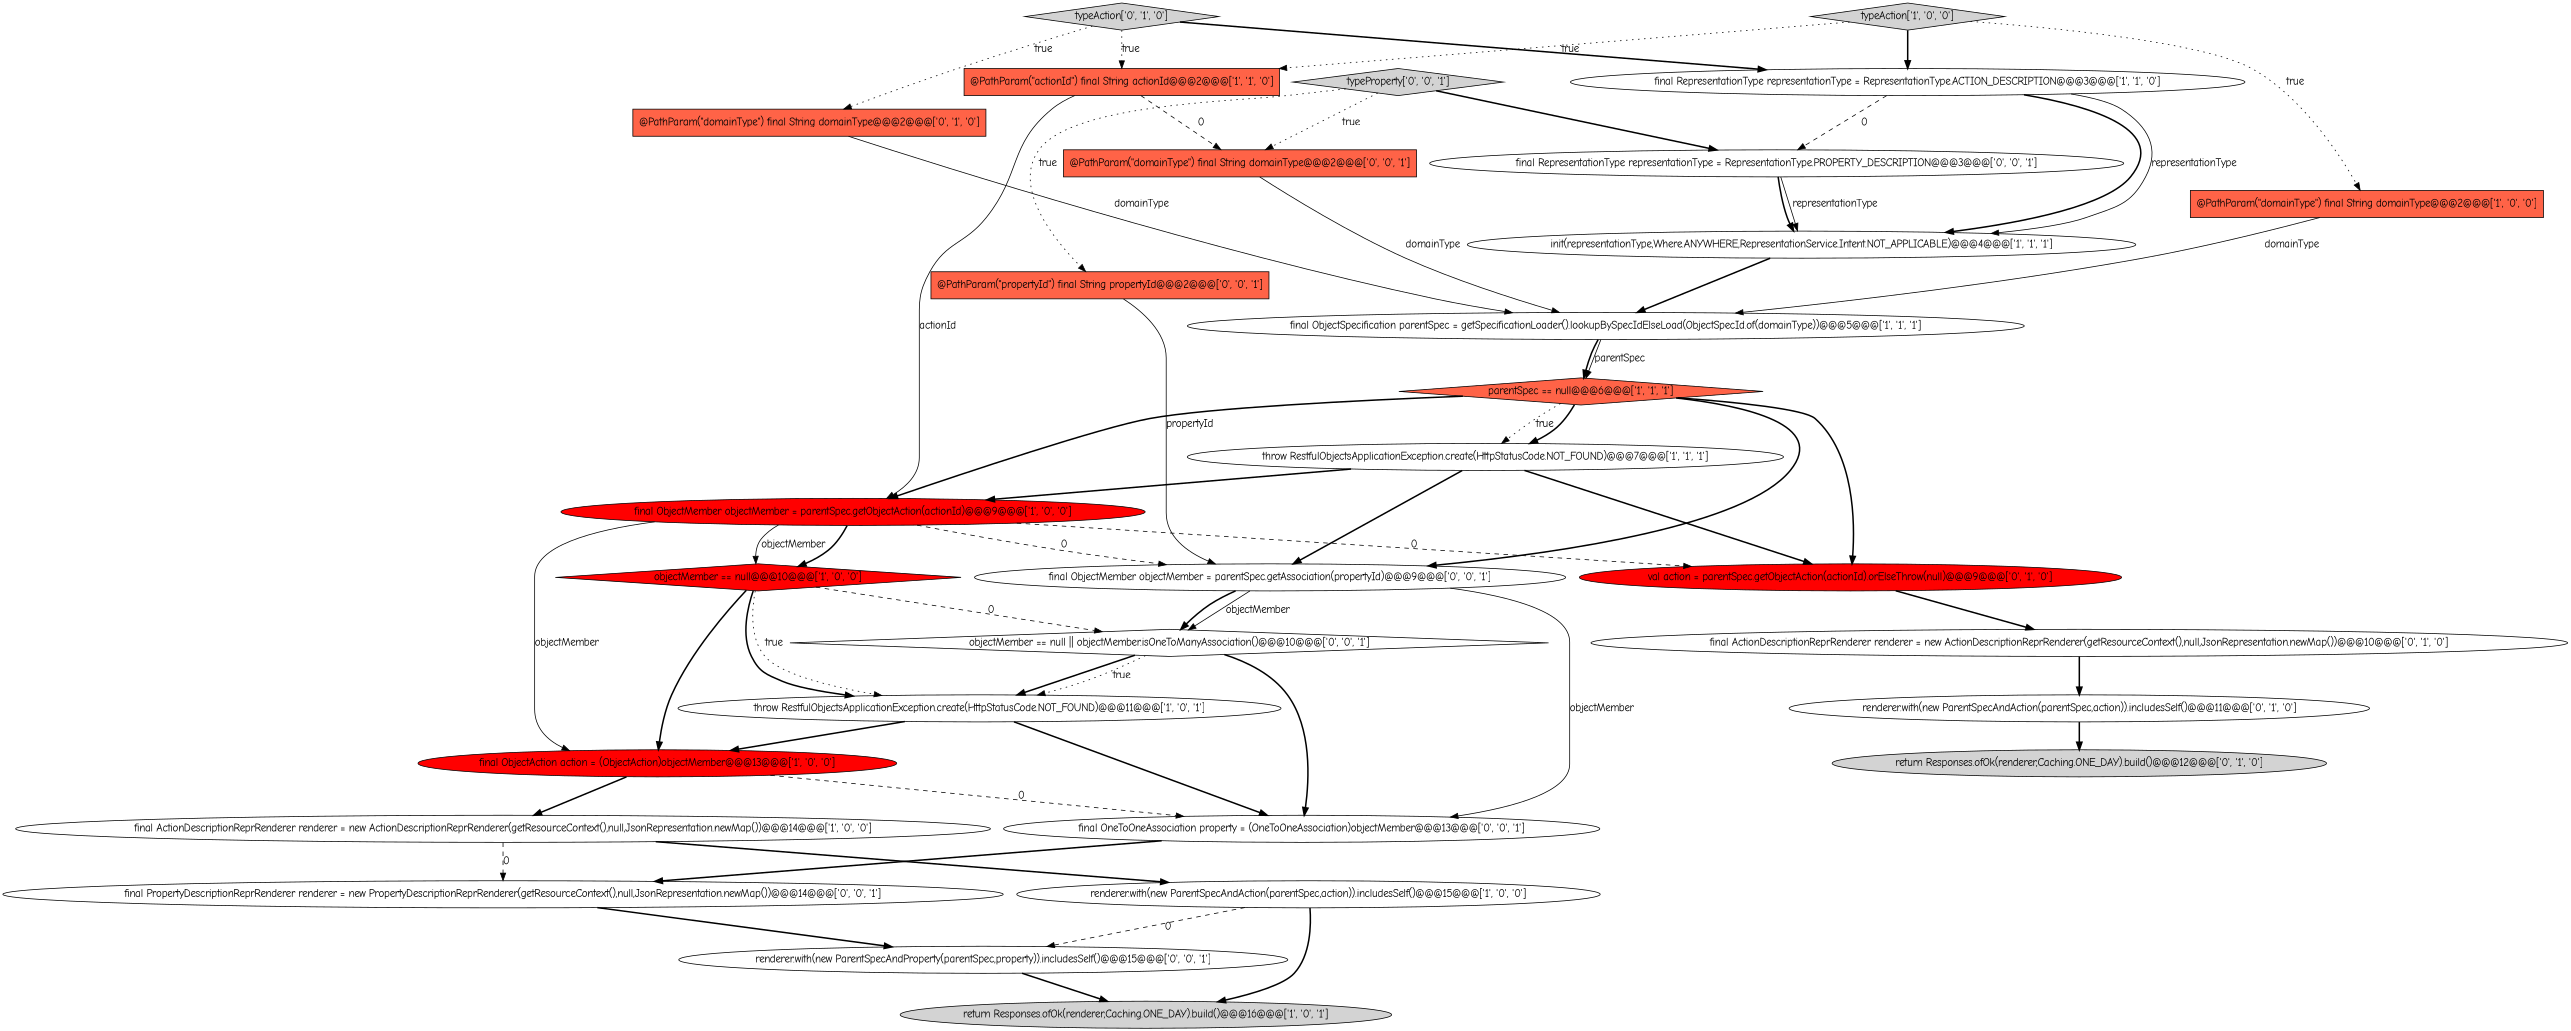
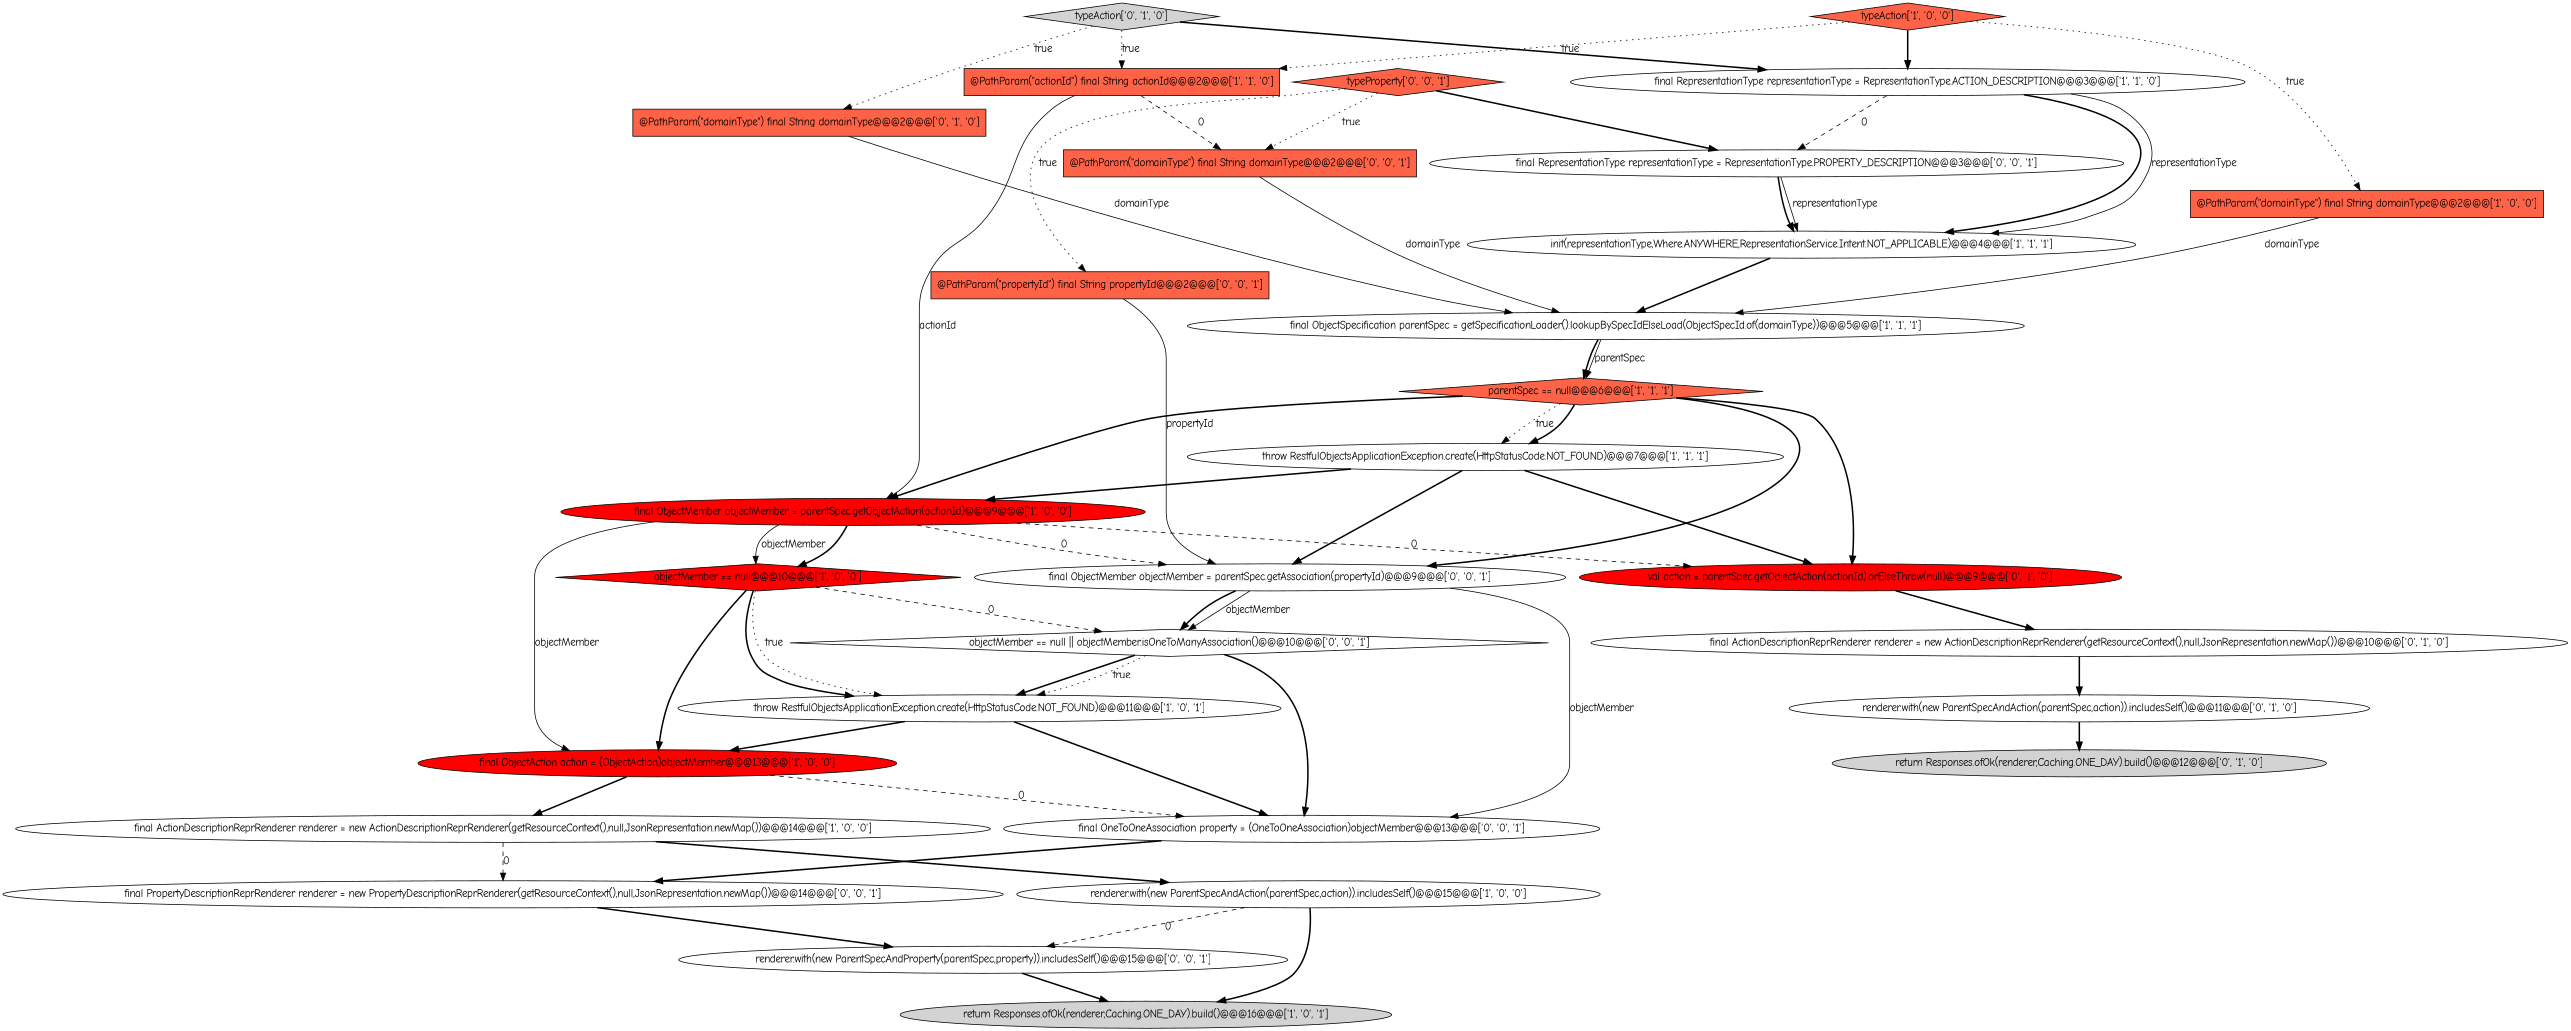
(1908, 17) -> (1908, 17)
(1398, 82) -> (1398, 82)
